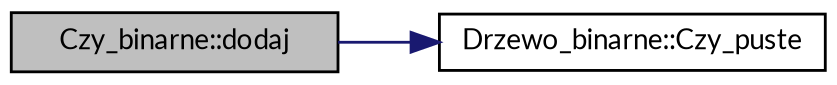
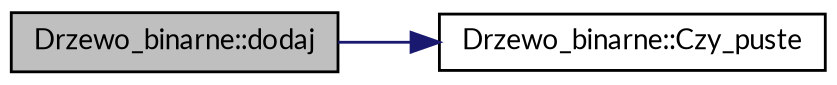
(175, 42) -> (175, 42)
